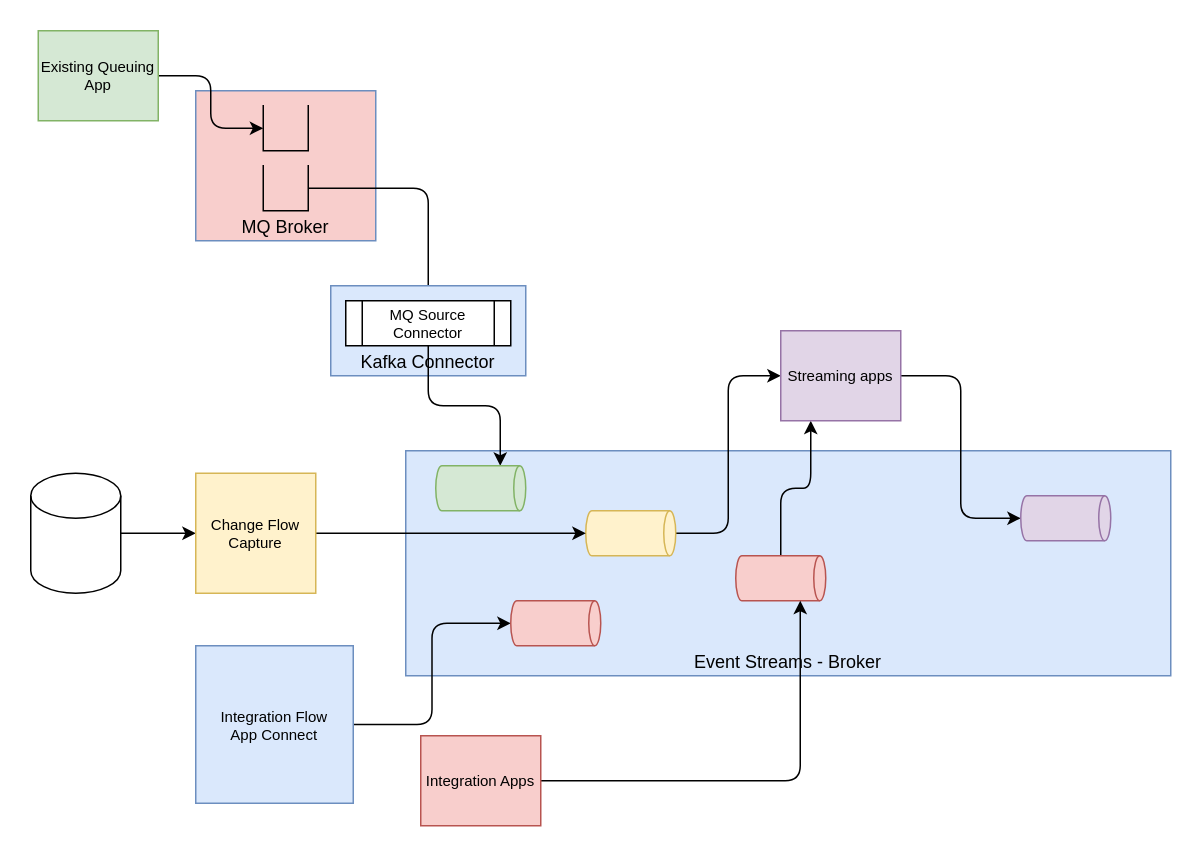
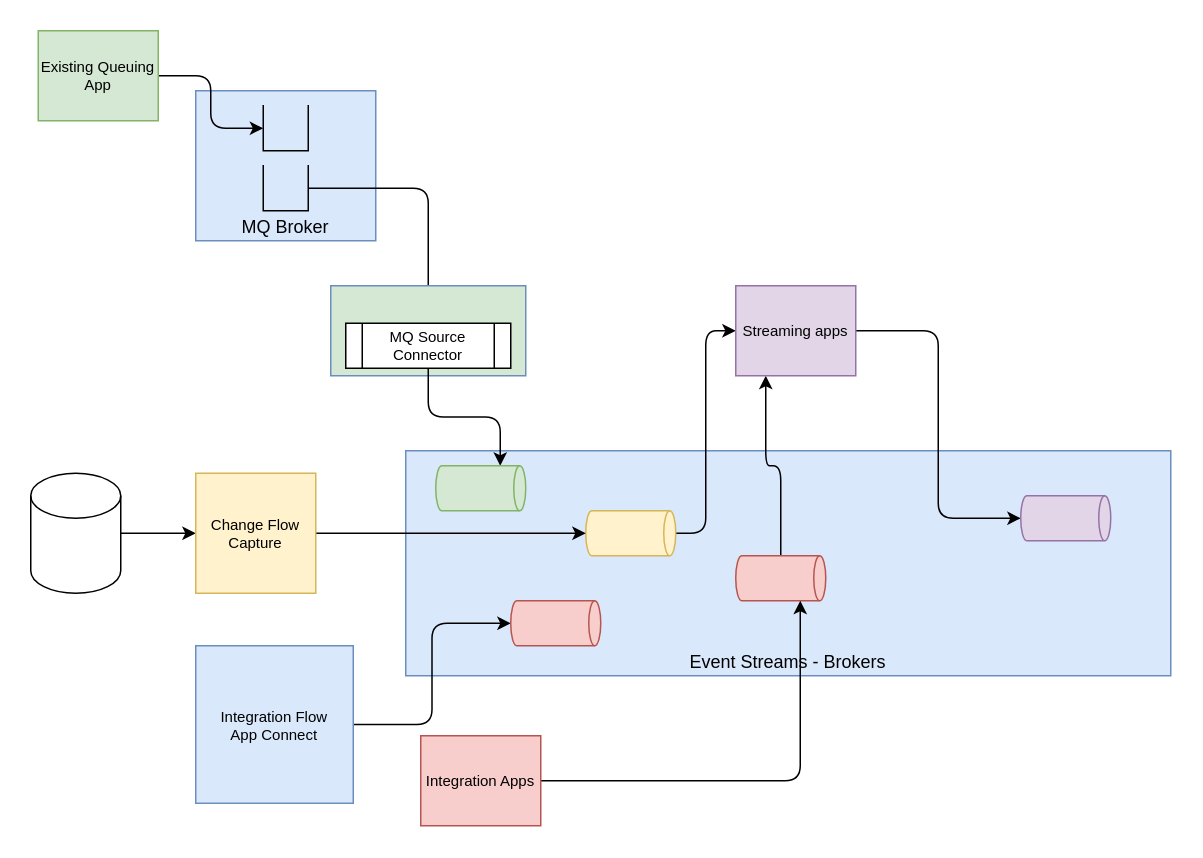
(286, 166) -> (286, 166)
(428, 323) -> (428, 346)
(428, 360) -> (428, 360)
(841, 376) -> (796, 331)
(788, 660) -> (788, 660)
